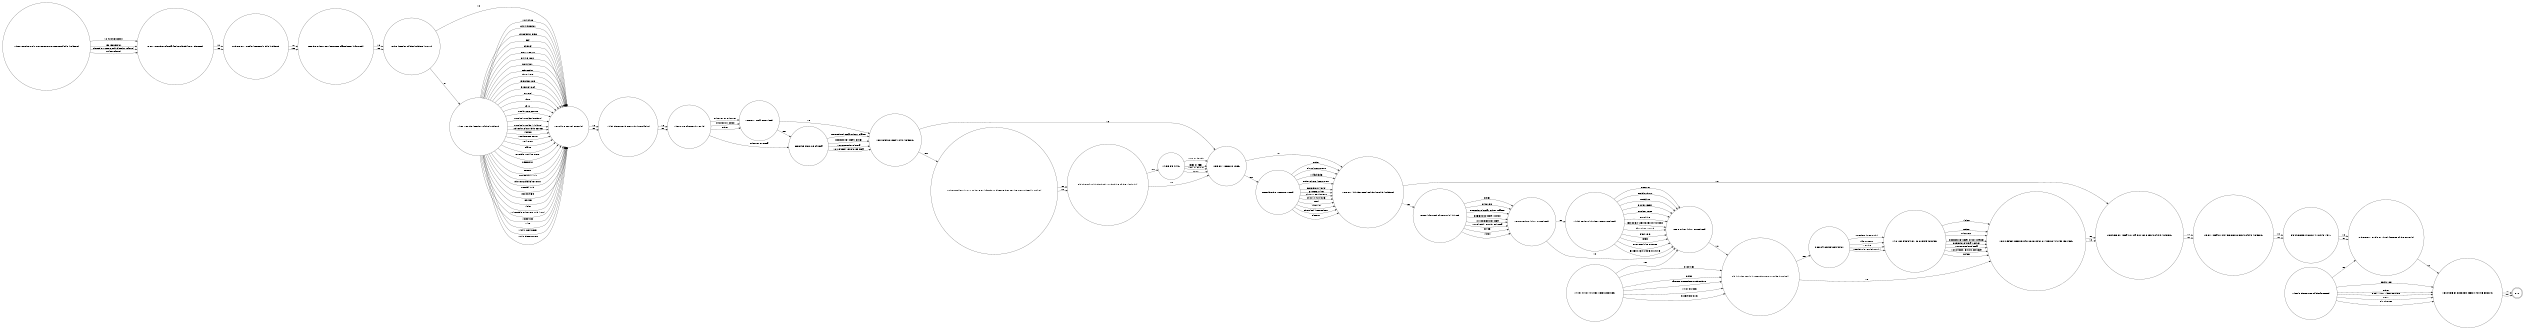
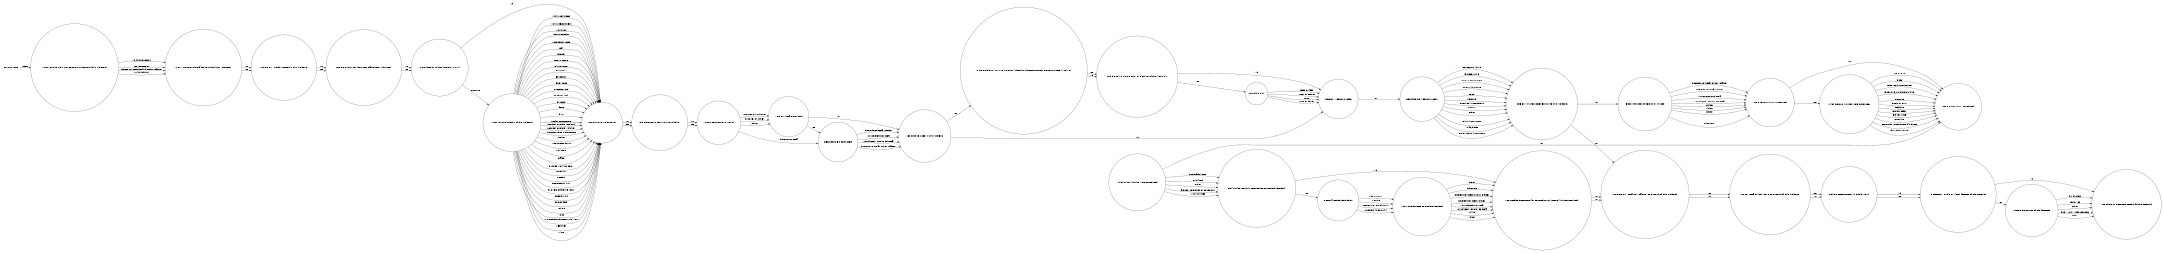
none -> (11, 68)
(445, 83) -> (476, 91)
(628, 127) -> (660, 123)
(1294, 155) -> none
(1171, 166) -> (1257, 94)
(1915, 241) -> (1422, 206)
(1718, 248) -> none
(2343, 269) -> (2000, 204)
(2517, 293) -> none
